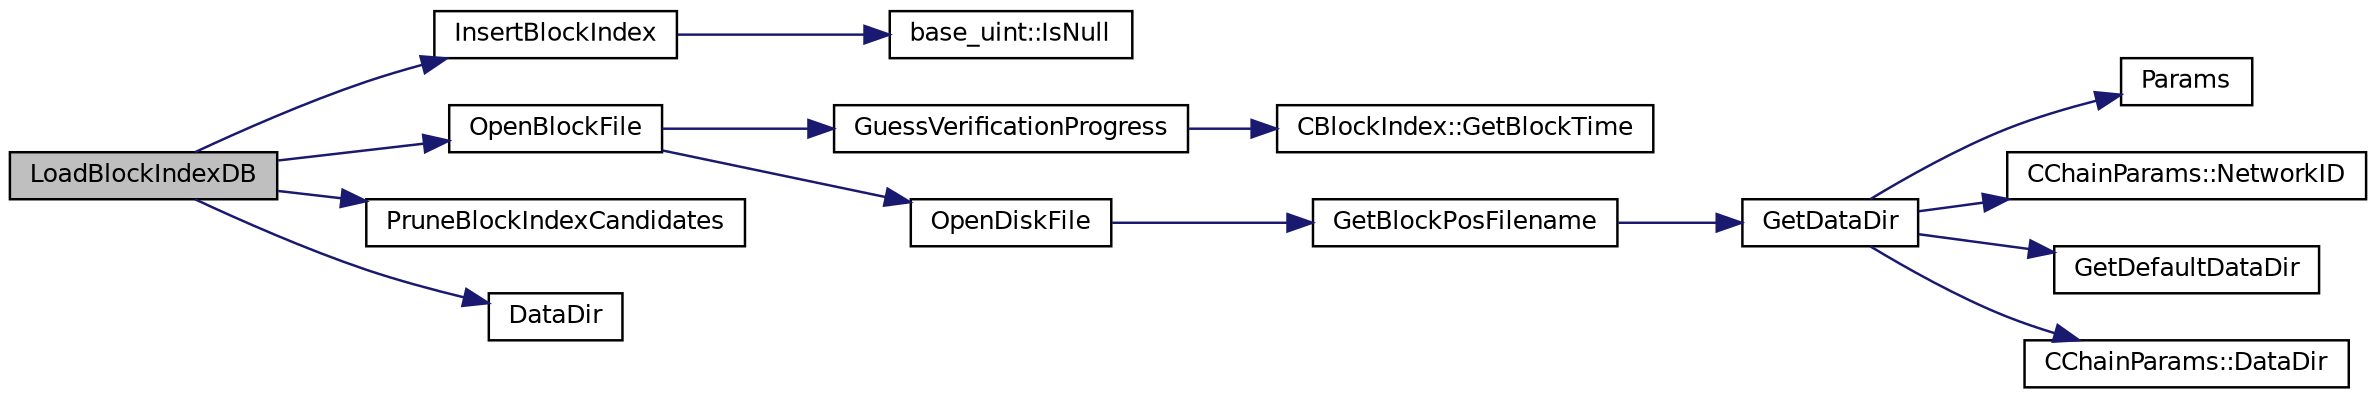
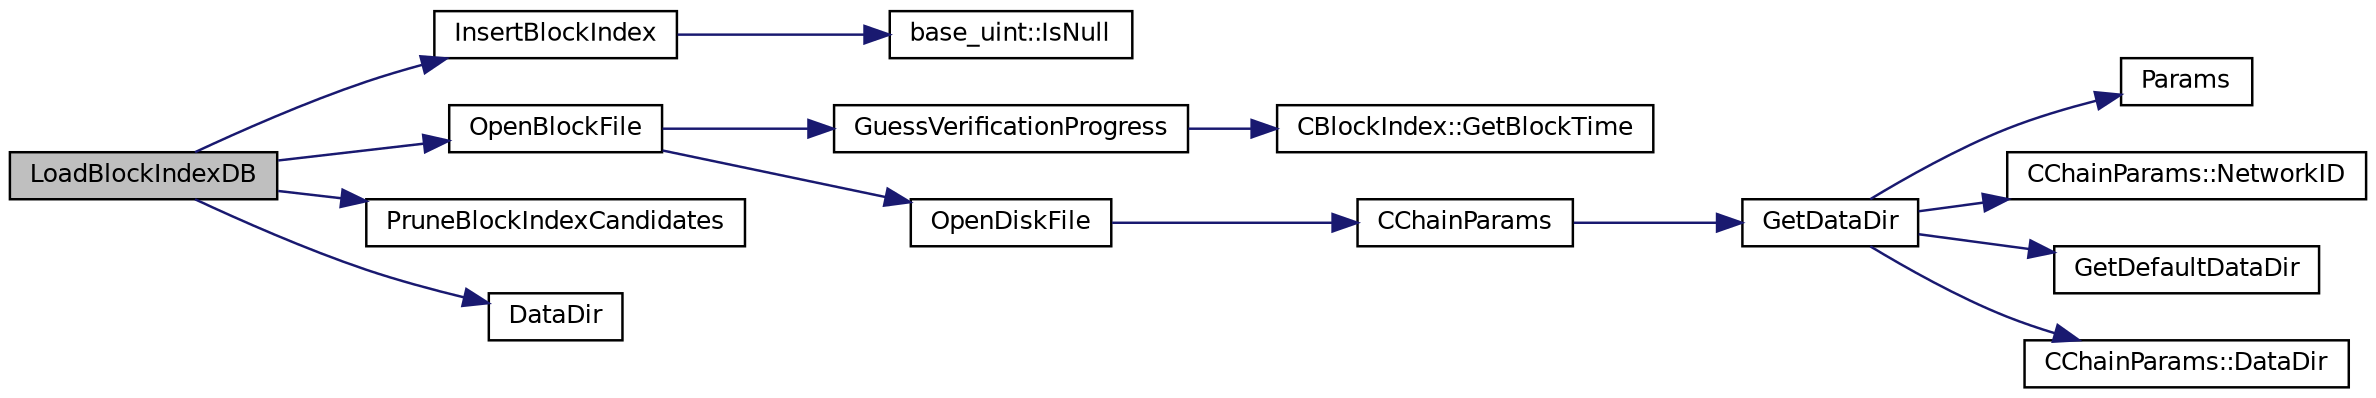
(1465, 223) -> (1465, 223)
